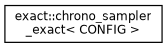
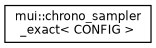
(83, 24) -> (78, 24)
